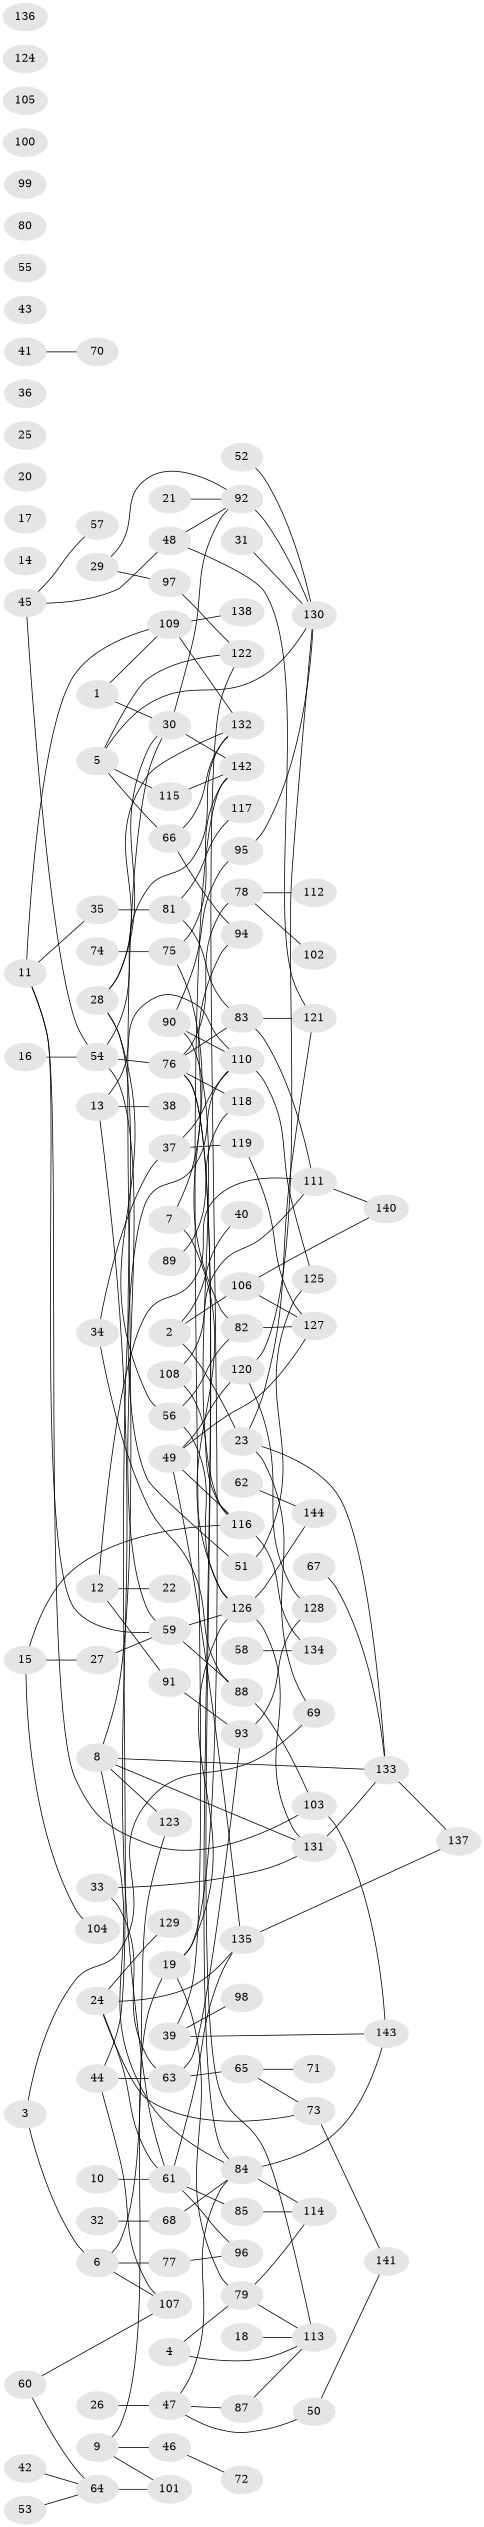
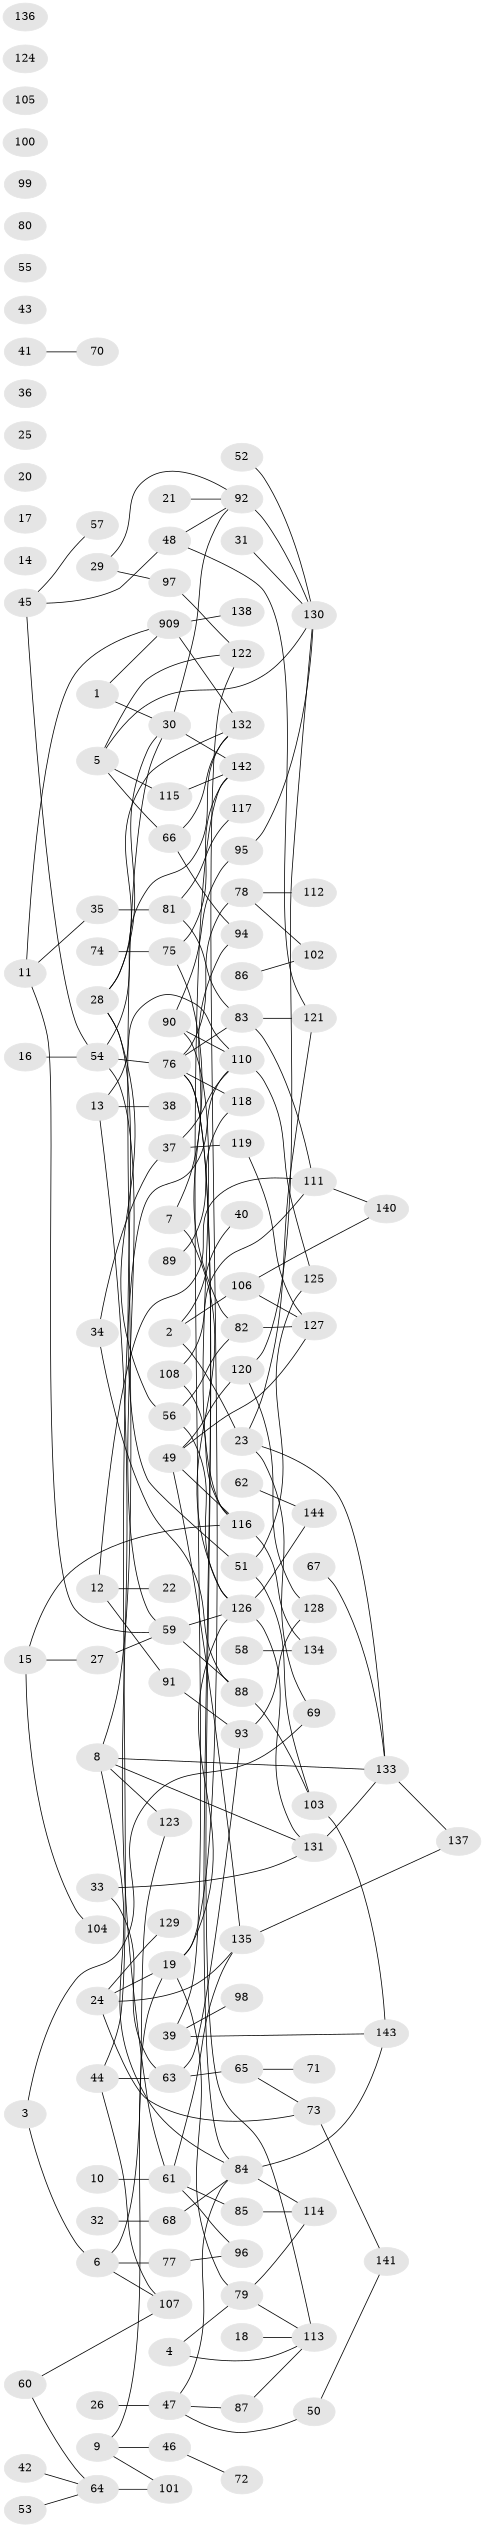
(170, 625) -> (170, 625)
none -> (242, 976)
(56, 1564) -> (285, 1683)
(128, 2092) -> (128, 1986)
